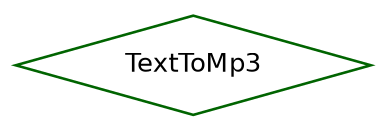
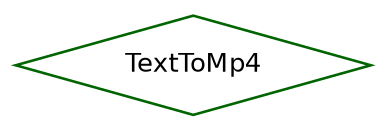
(193, 65) -> (193, 65)
